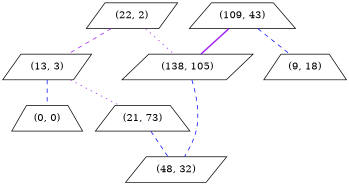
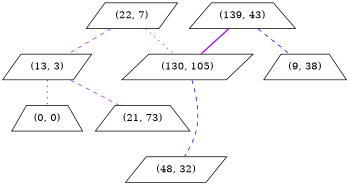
(132, 16) -> (132, 16)
(242, 16) -> (242, 16)
(188, 67) -> (188, 67)
(305, 67) -> (305, 67)
(47, 93) -> (47, 93)
(95, 93) -> (95, 93)
(159, 144) -> none
